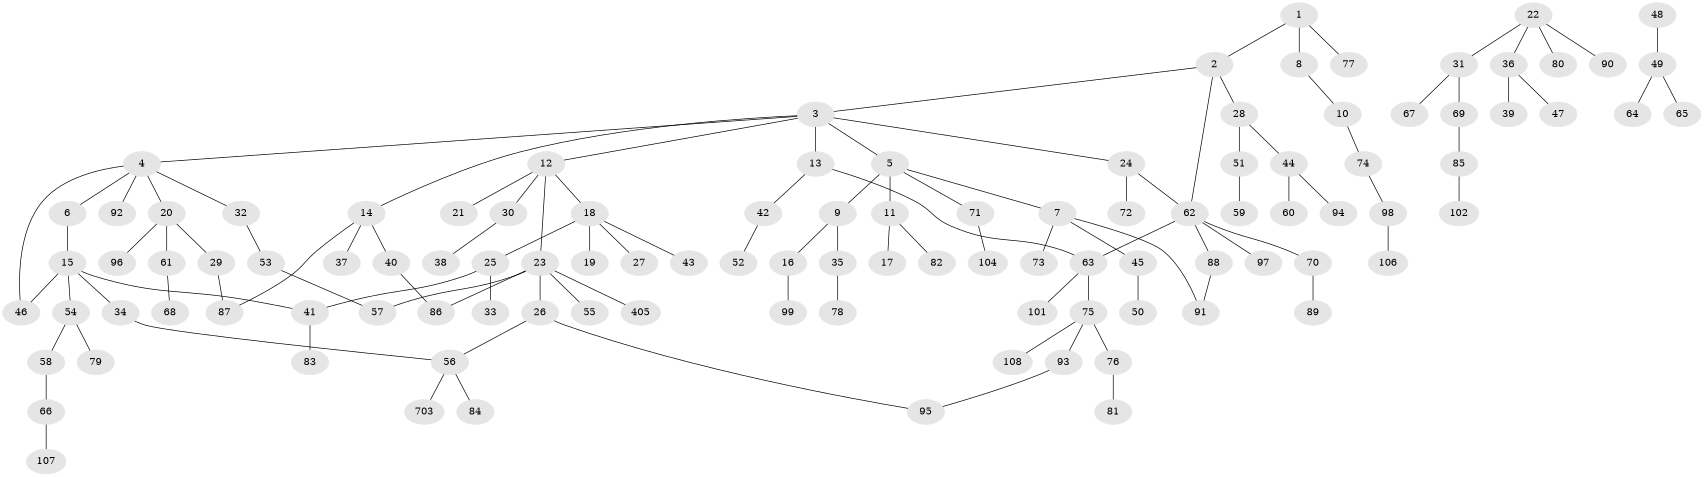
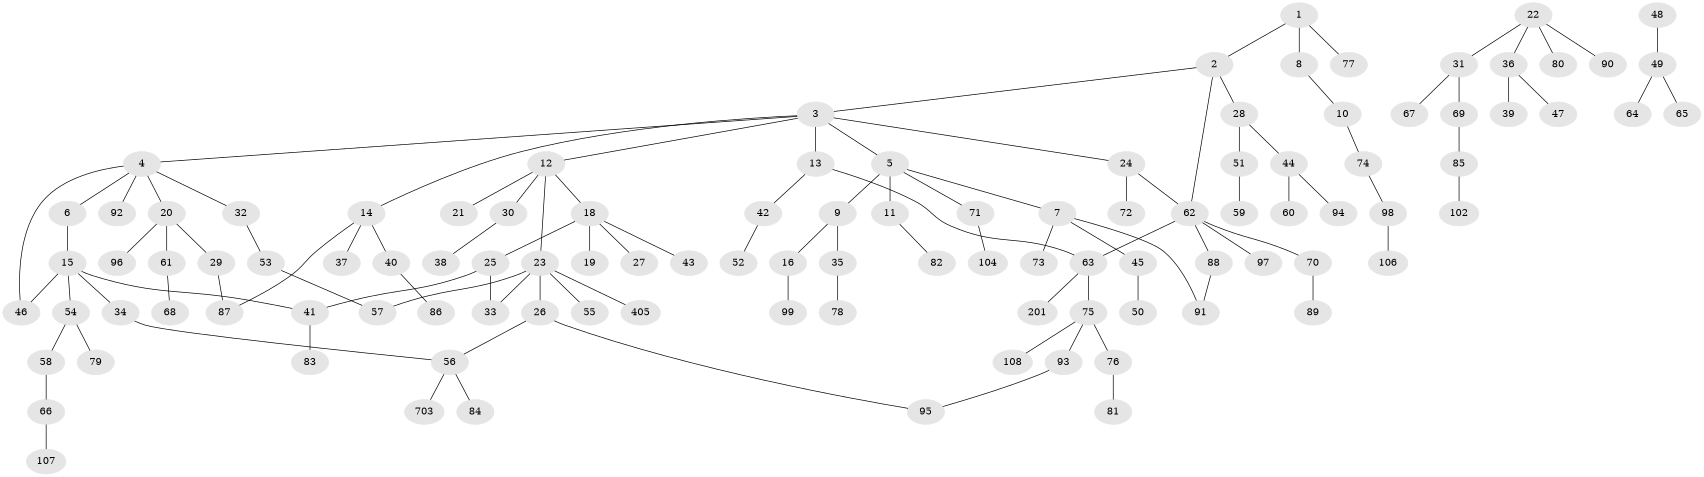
(887, 263) -> none
(485, 290) -> (515, 288)
(1037, 313) -> (1037, 313)
